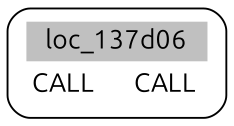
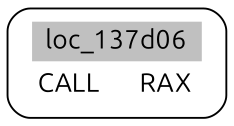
(115, 84) -> (115, 84)
